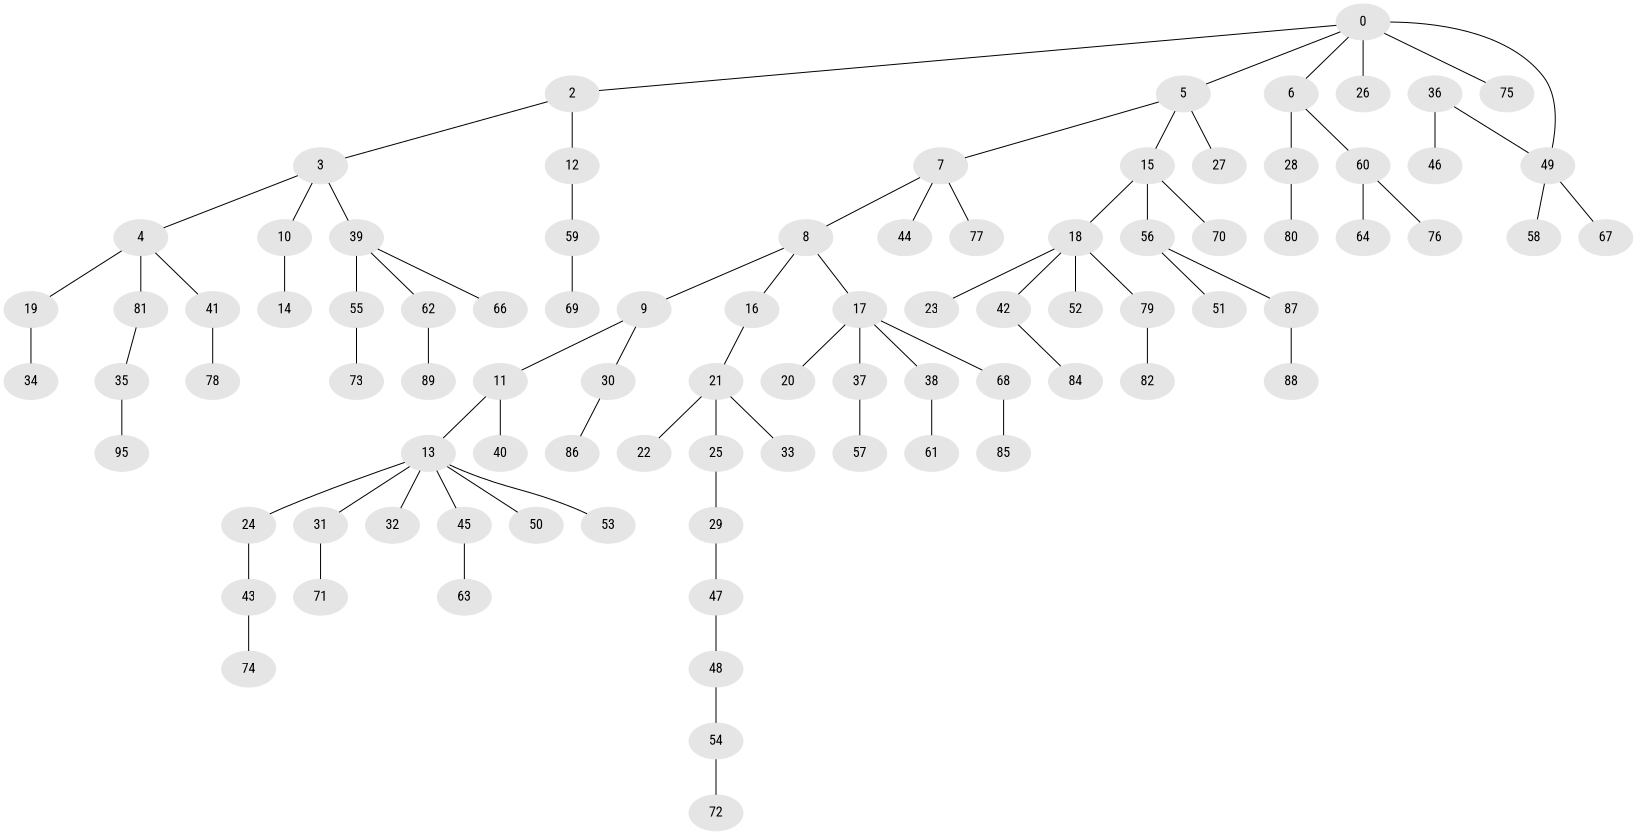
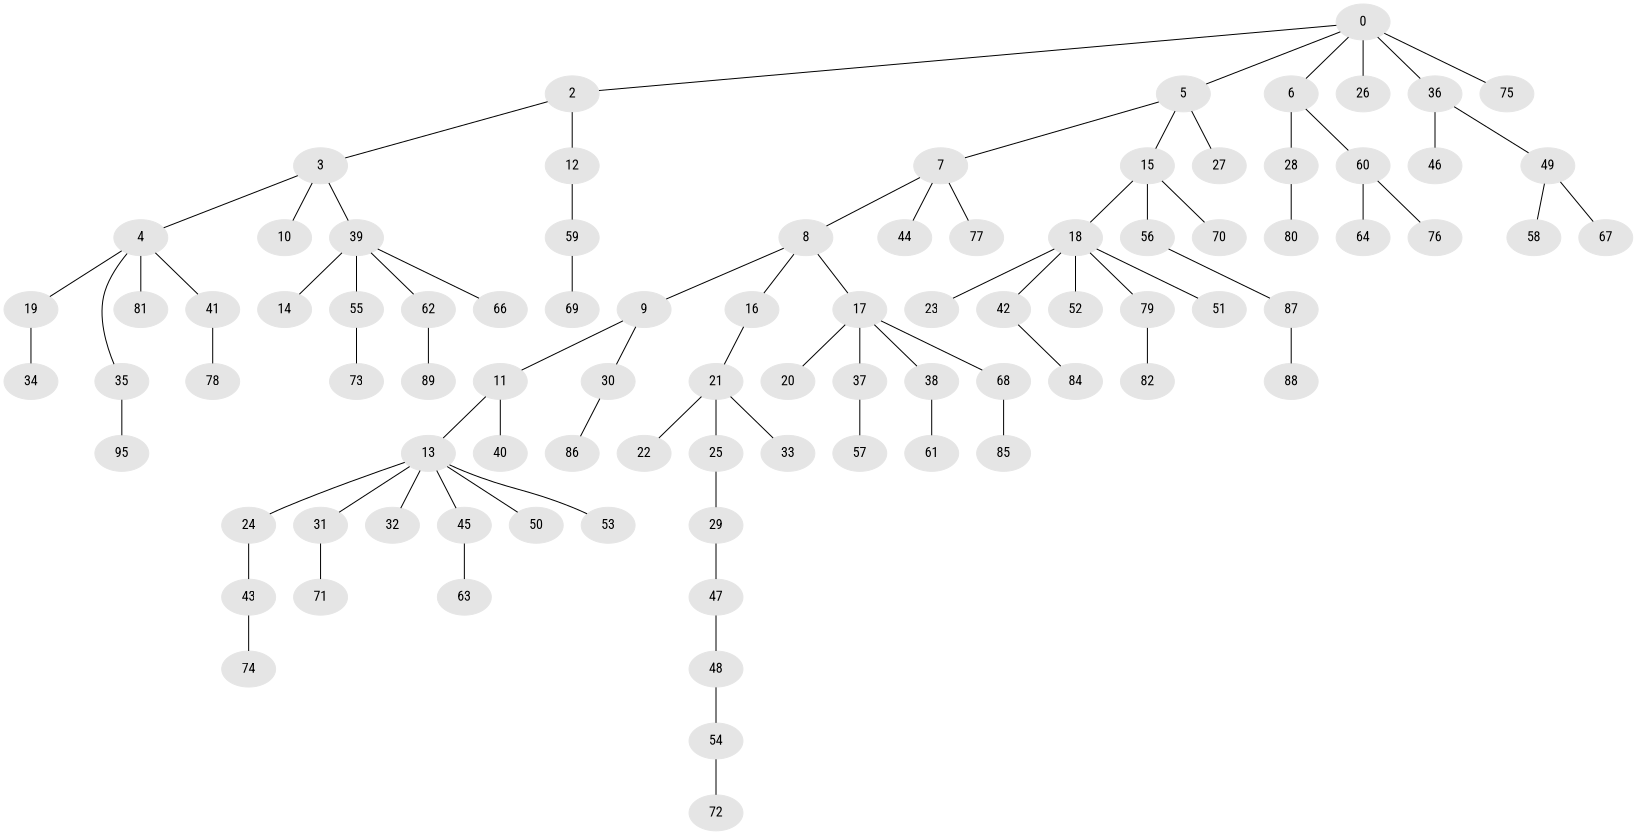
(1507, 47) -> (1399, 58)
(285, 274) -> (321, 274)
(1183, 274) -> (1147, 274)
(131, 346) -> (102, 306)
